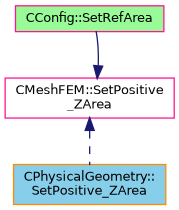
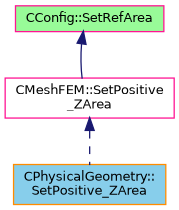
(98, 48) -> (81, 61)
